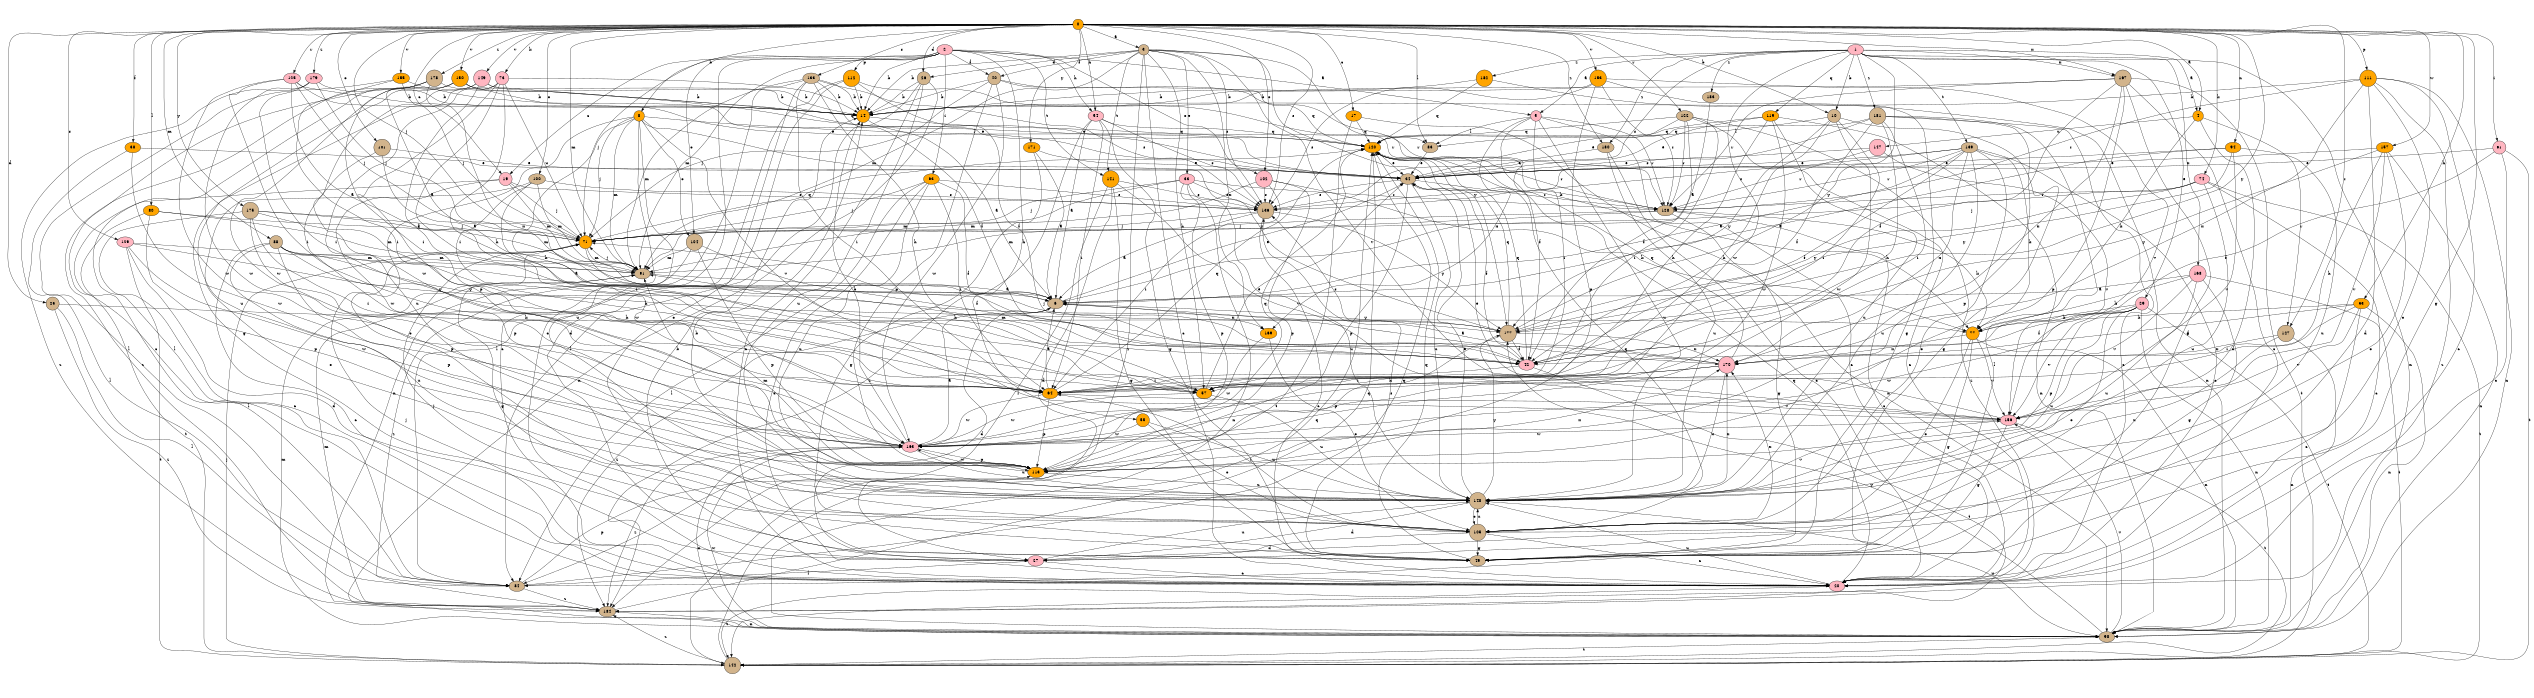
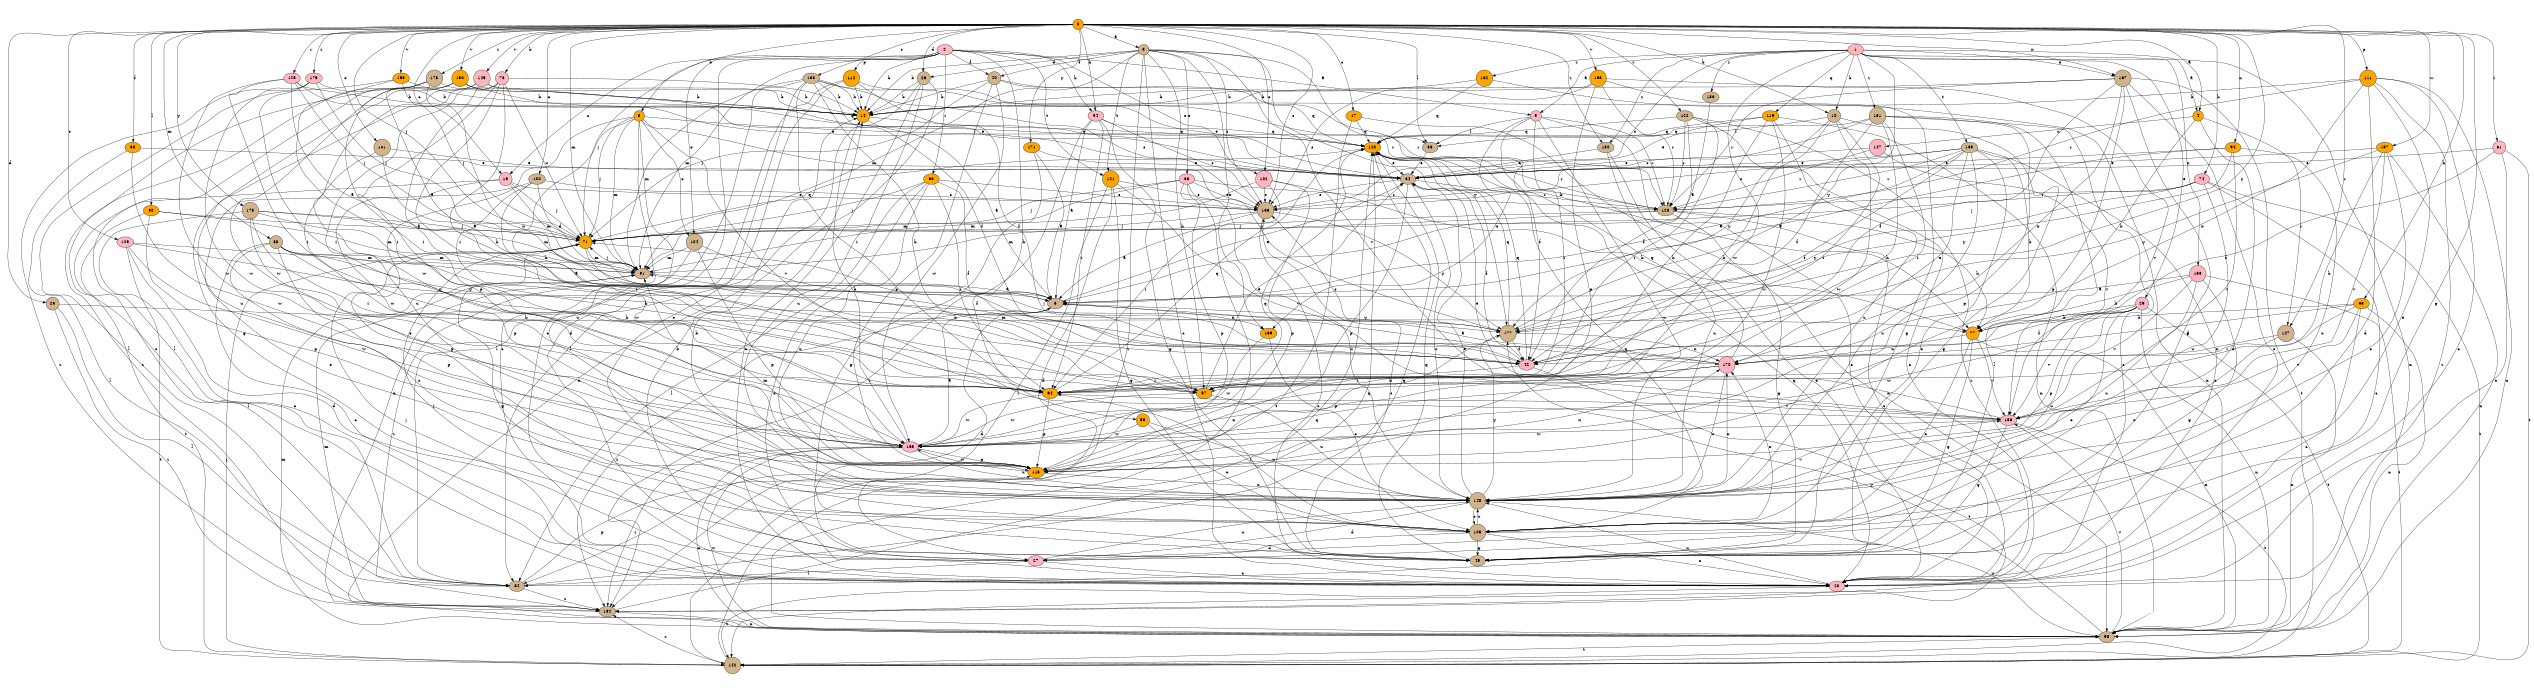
(1549, 147) -> (1127, 108)
(560, 226) -> (560, 226)
(1047, 348) -> none
